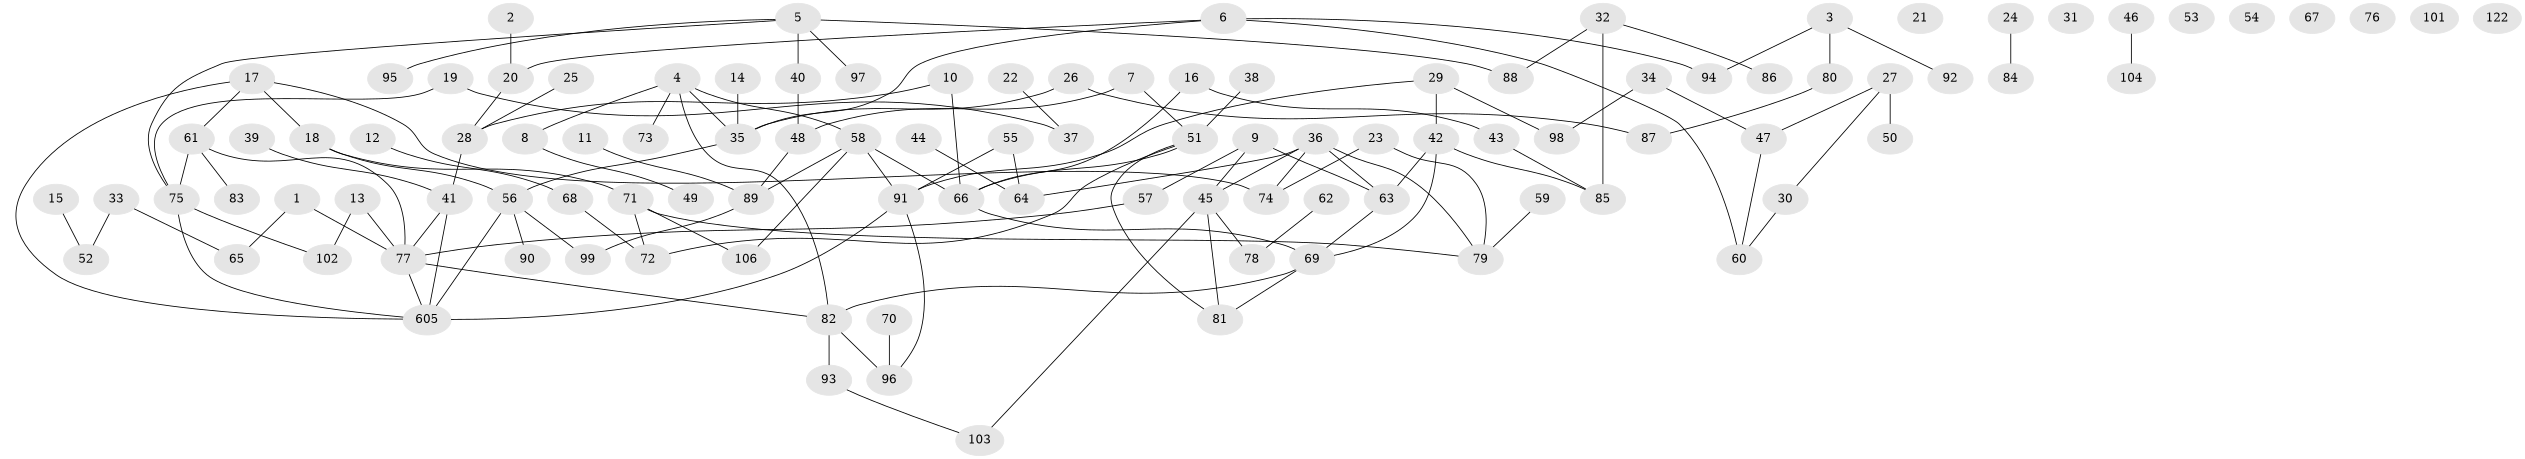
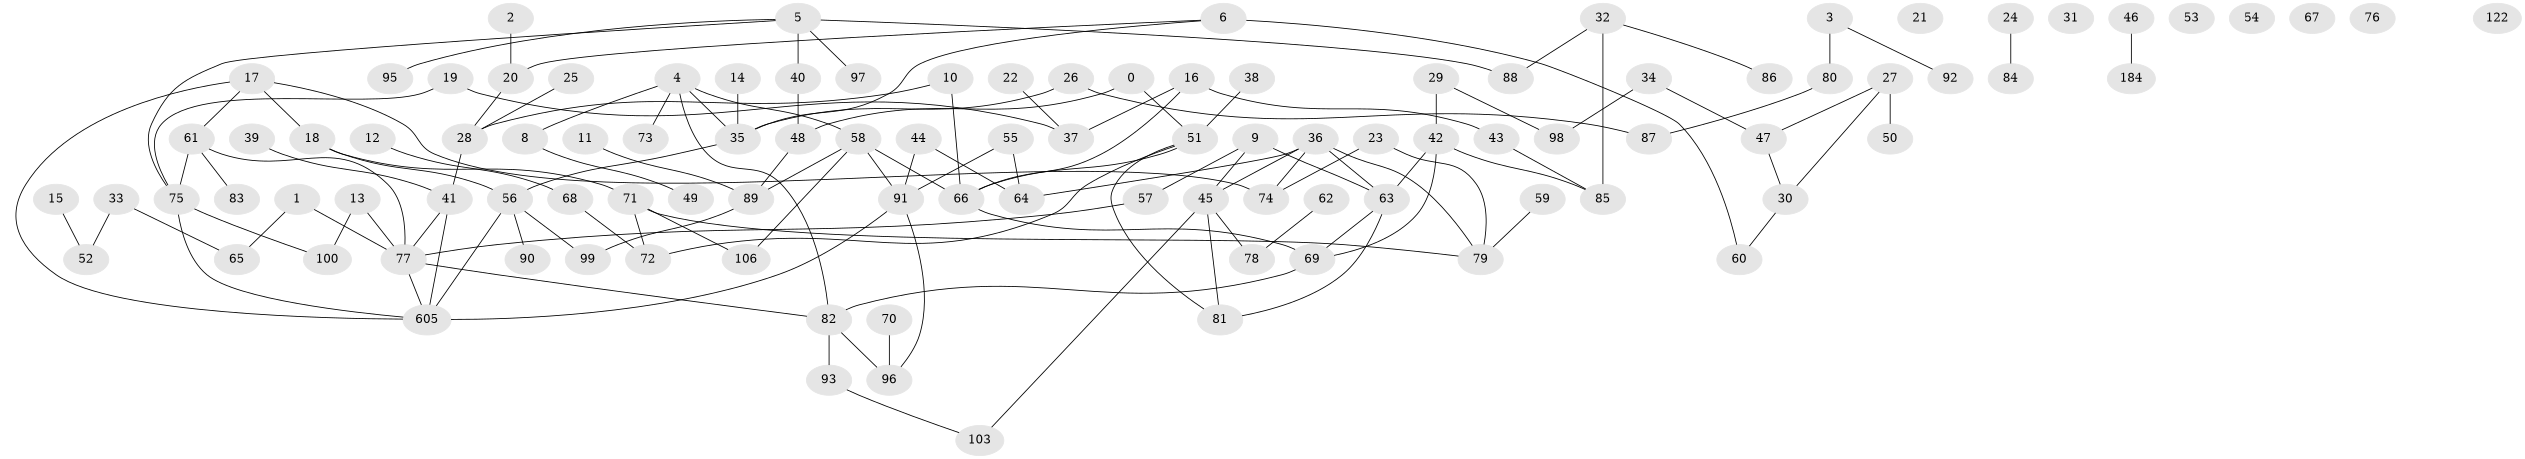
(2435, 18) -> none
(1131, 79) -> (1131, 79)
(1709, 79) -> none
(2131, 79) -> (2131, 79)
none -> (1131, 109)
(1163, 125) -> (911, 164)
(1752, 199) -> (1775, 169)
(327, 260) -> (327, 260)
(1266, 290) -> (1327, 285)
